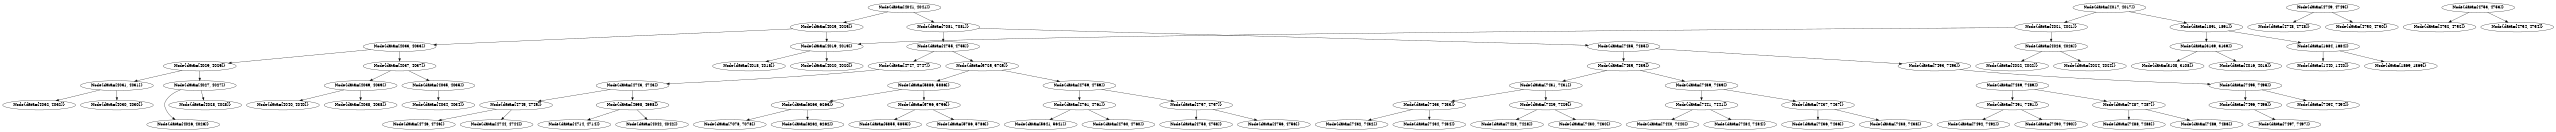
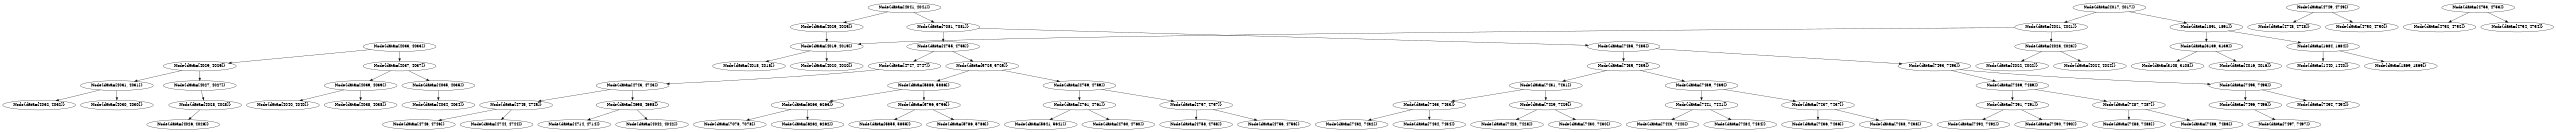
(615, 37) -> none
none -> (1972, 75)
(165, 101) -> (195, 114)
